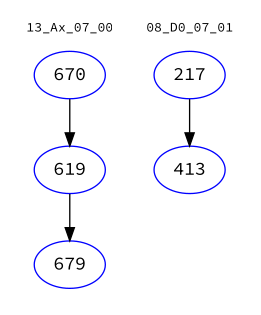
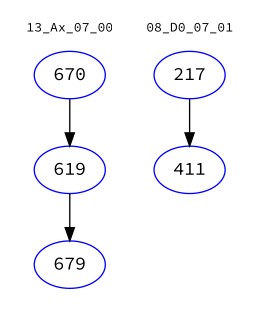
(190, 170) -> (190, 170)
